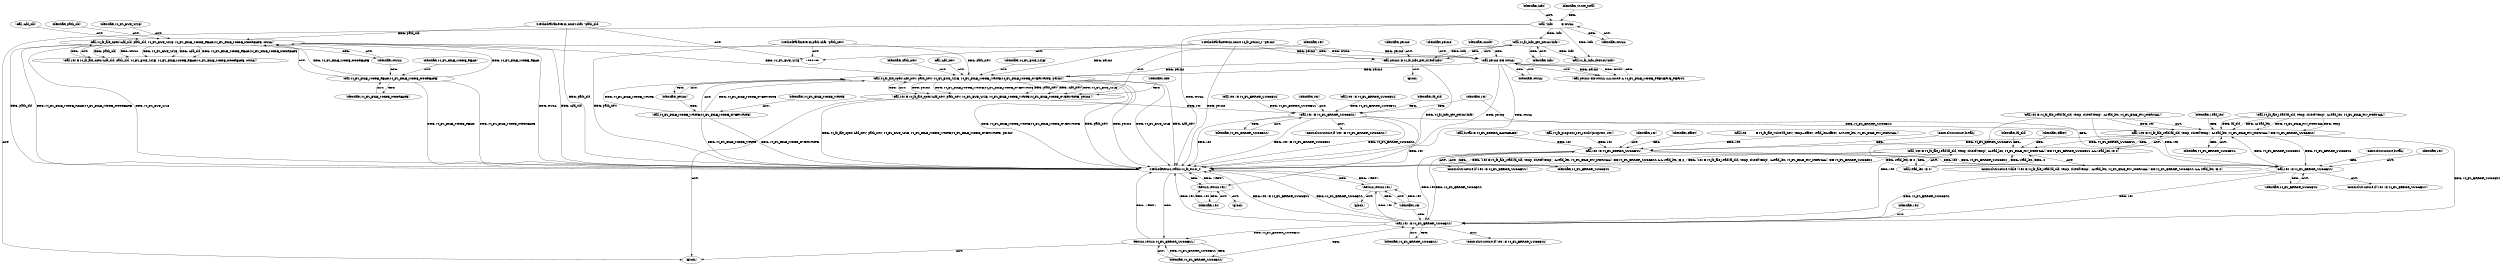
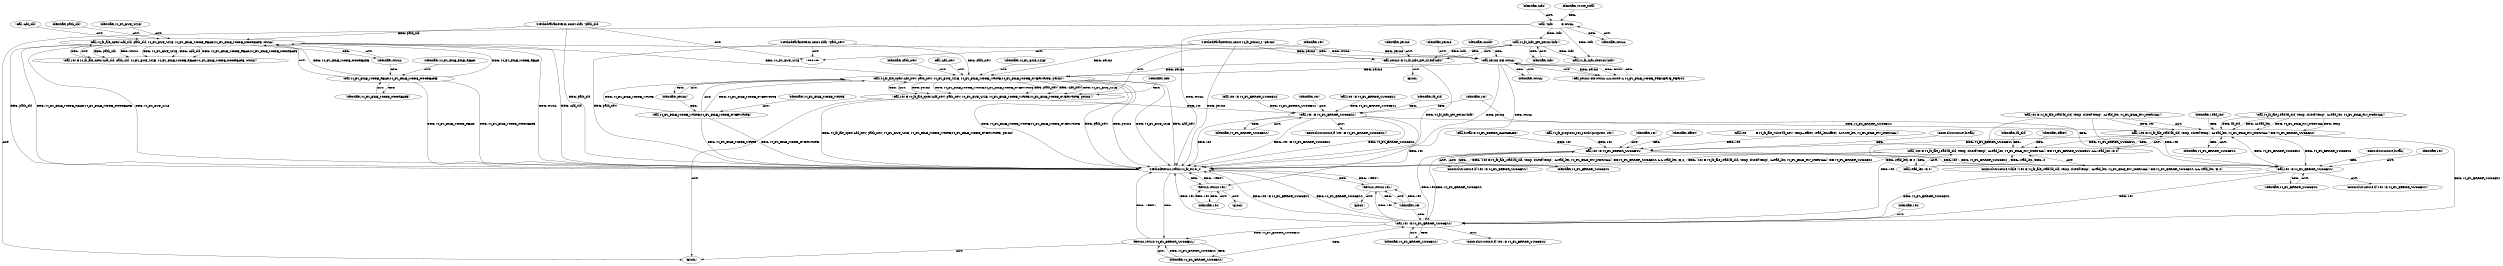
(812, 42) -> (812, 42)
(450, 61) -> (450, 61)
